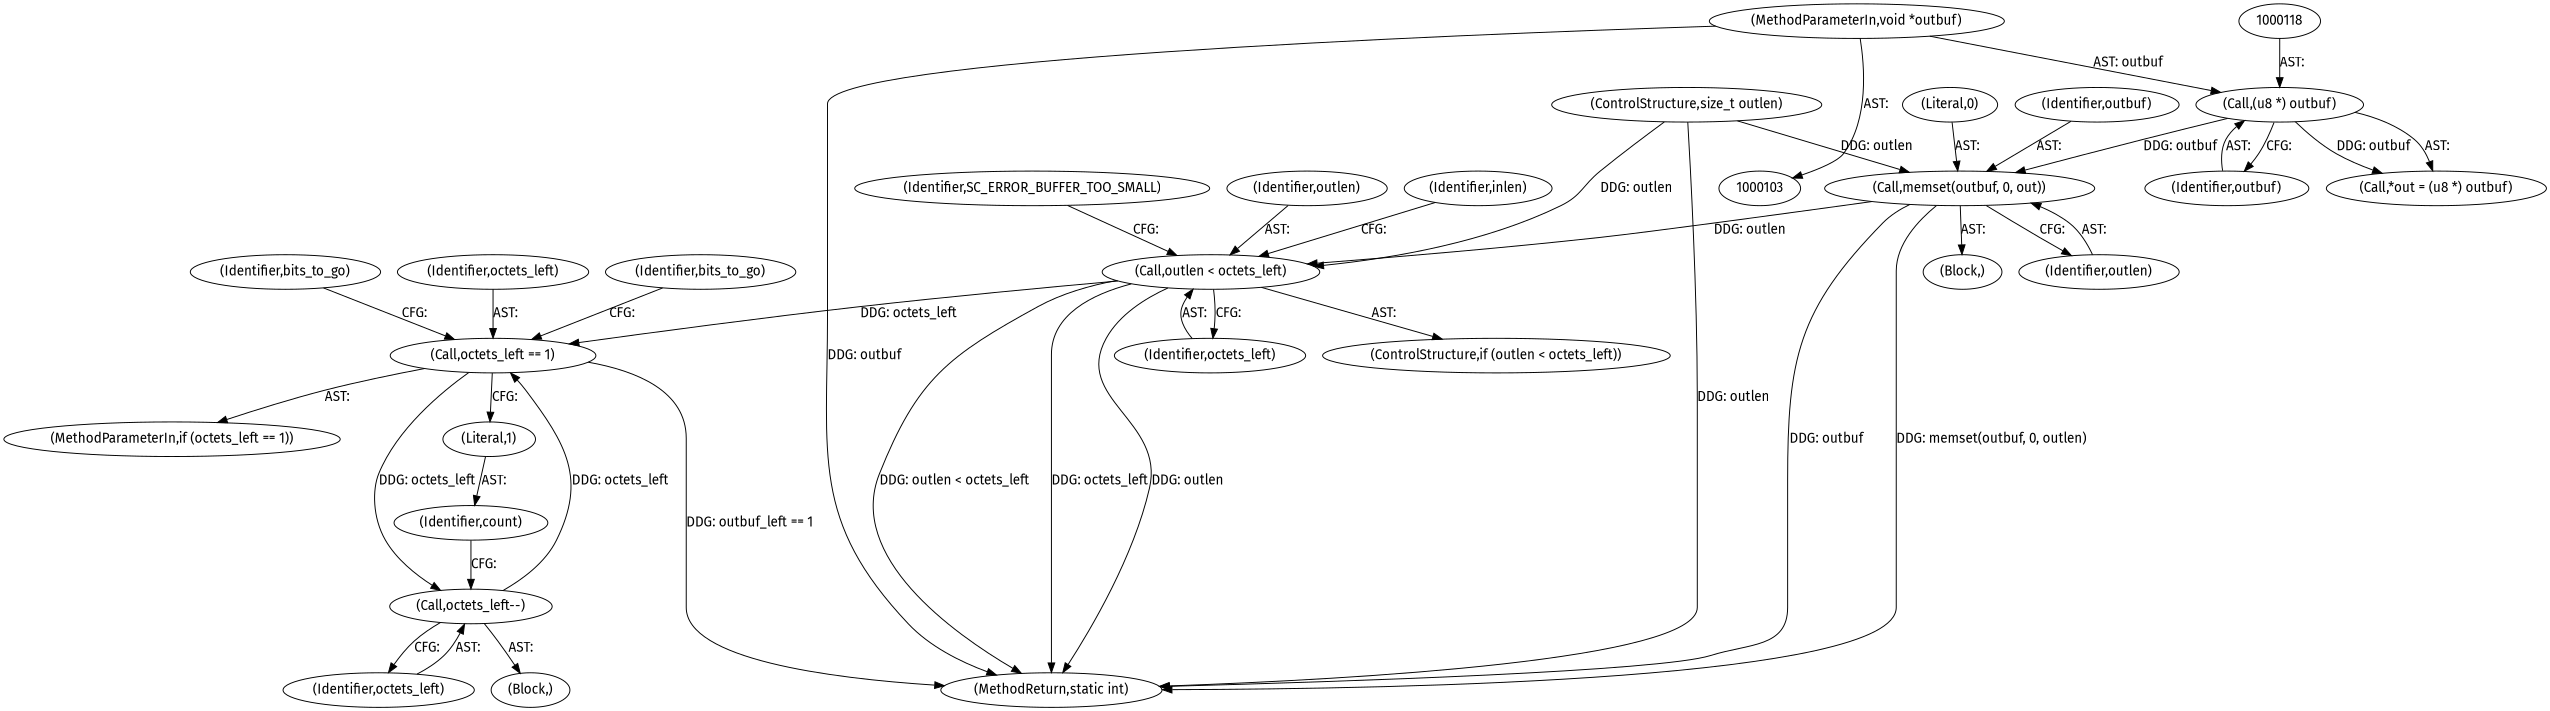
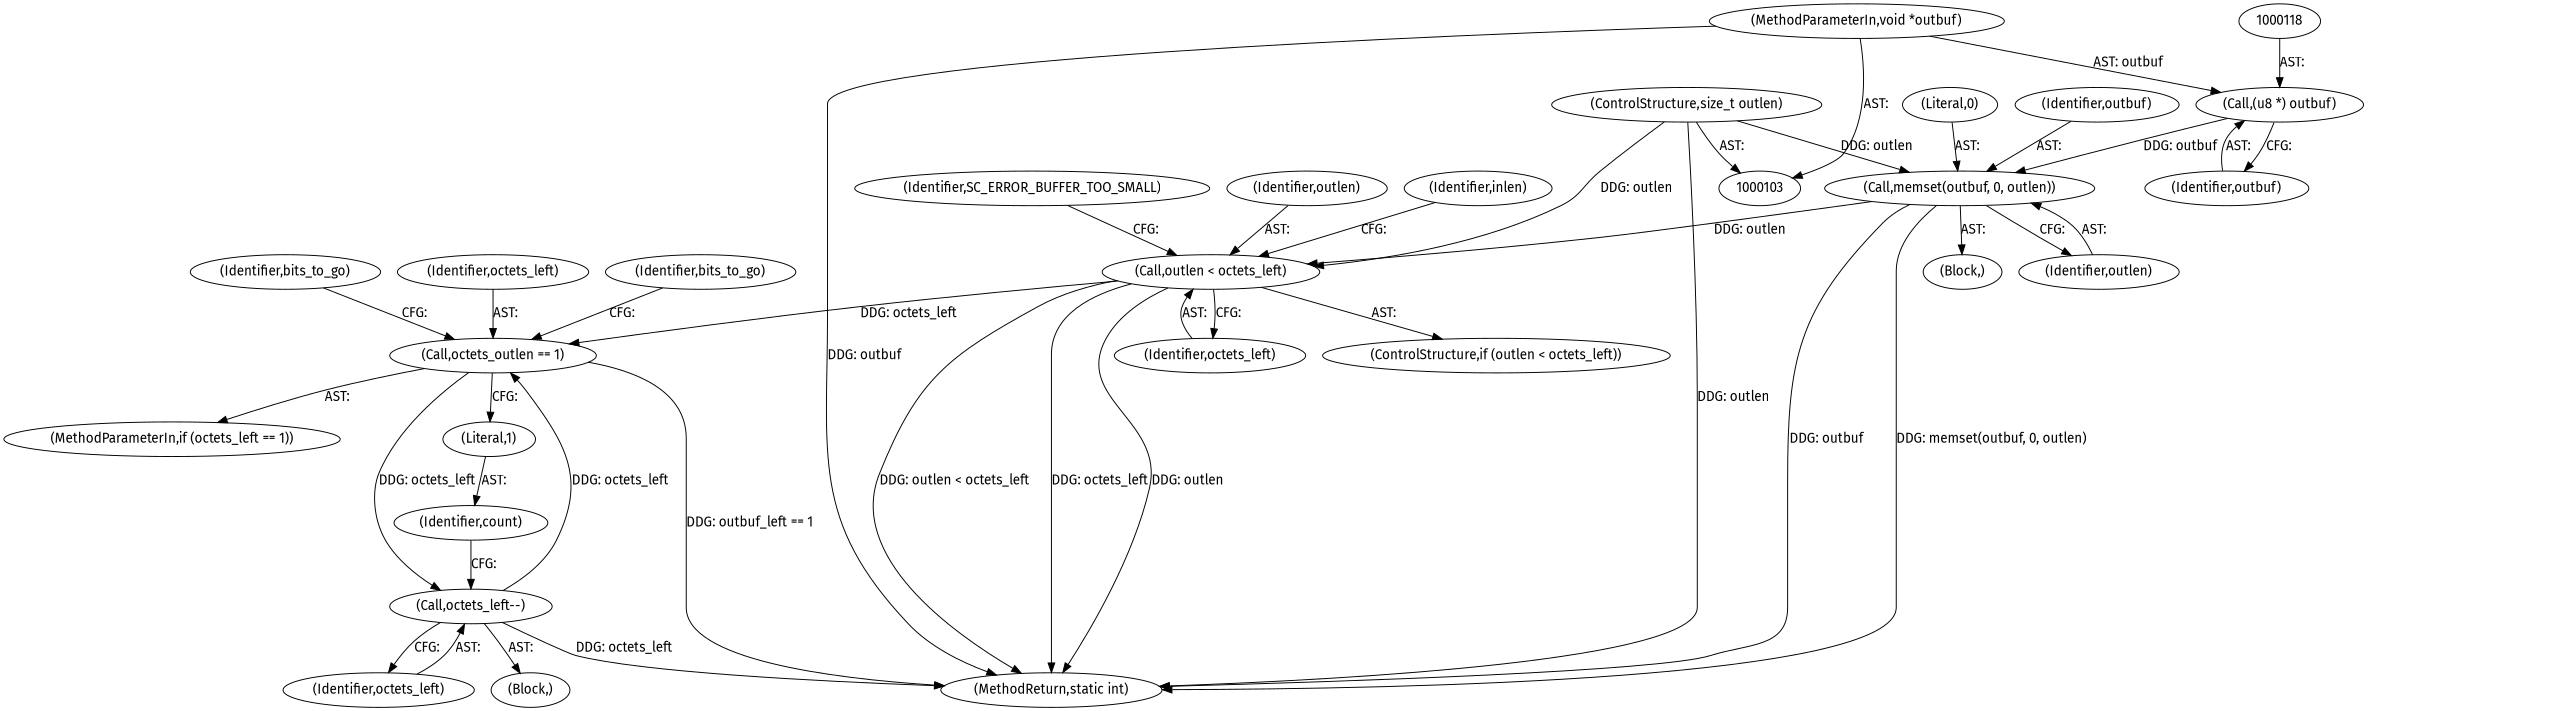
none -> (1713, 146)
(1960, 188) -> (1960, 188)
(2436, 188) -> none
(493, 356) -> (493, 356)
none -> (714, 673)
